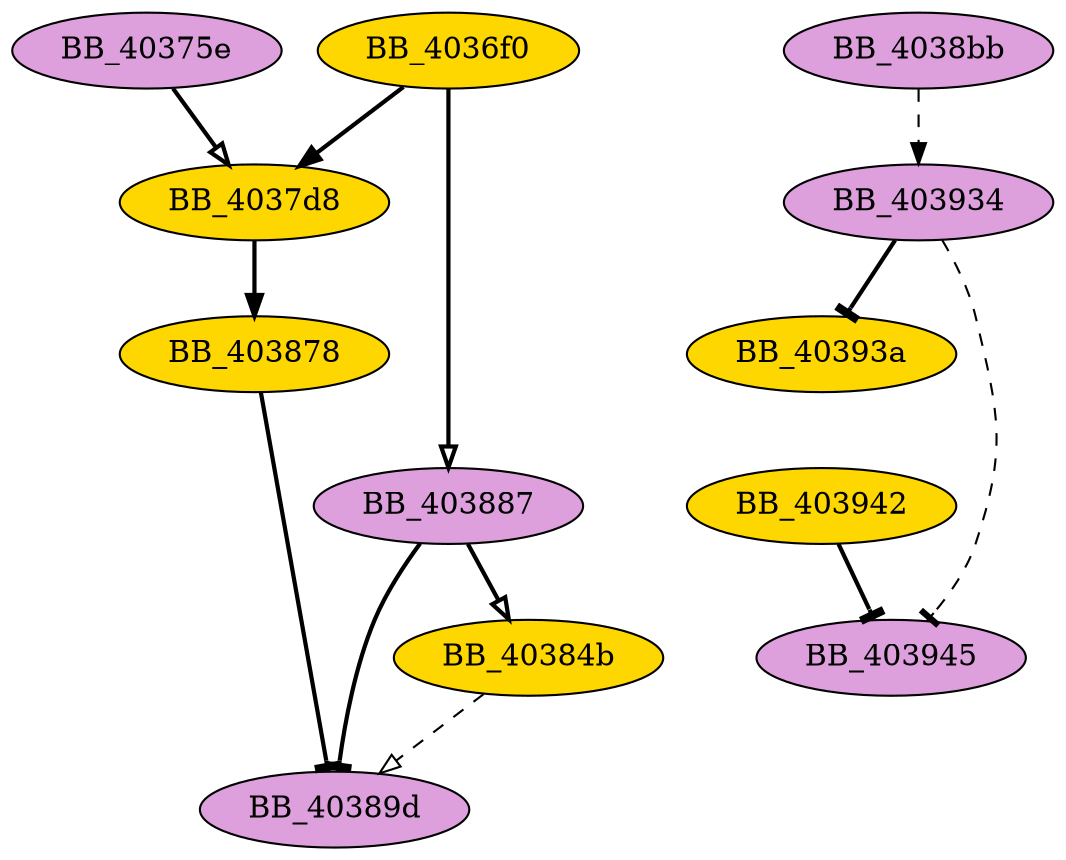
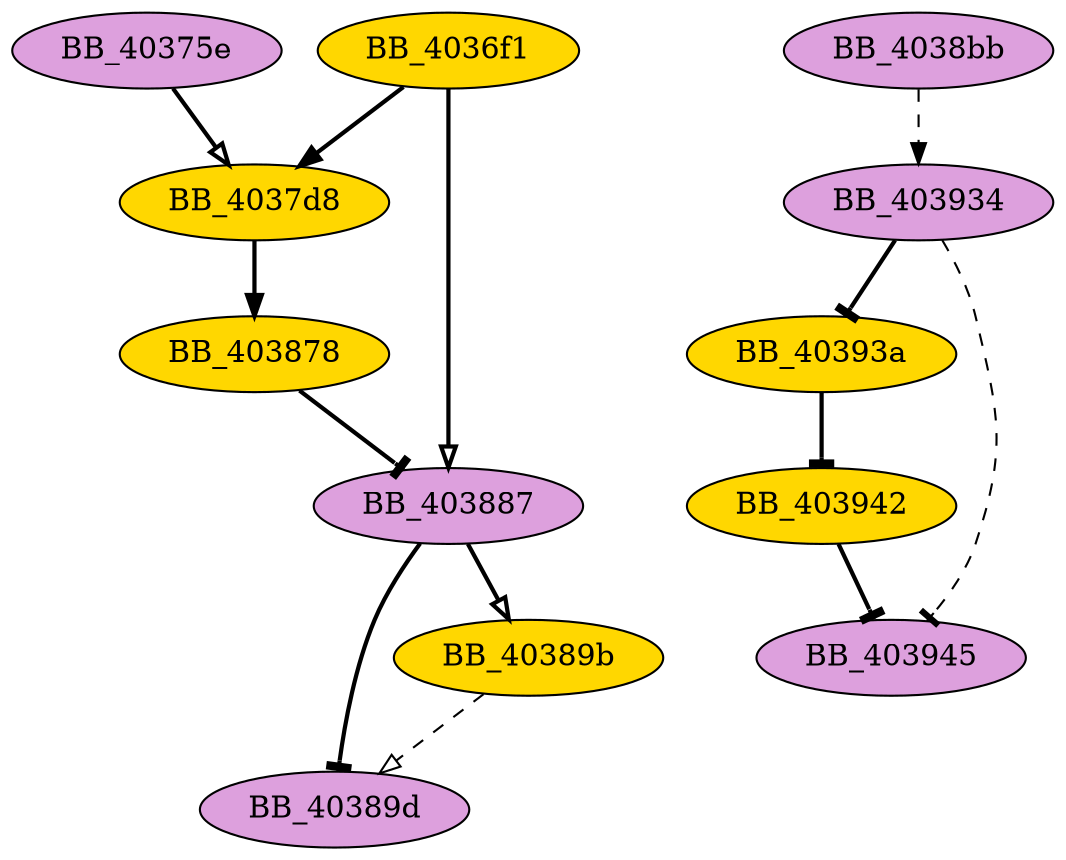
(448, 51) -> (448, 51)
none -> (822, 425)
(294, 577) -> (347, 427)
(529, 658) -> (529, 658)
